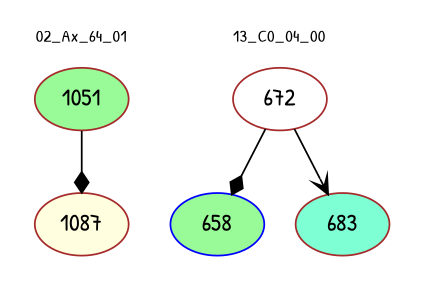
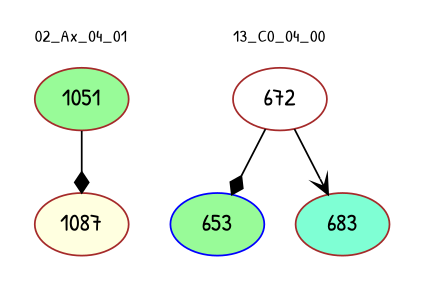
(82, 37) -> (82, 37)
(217, 224) -> (217, 224)
